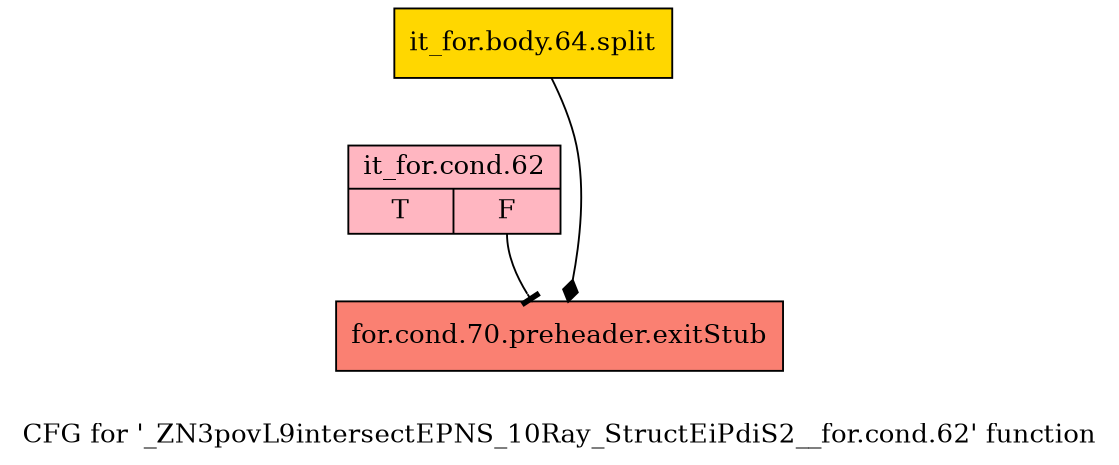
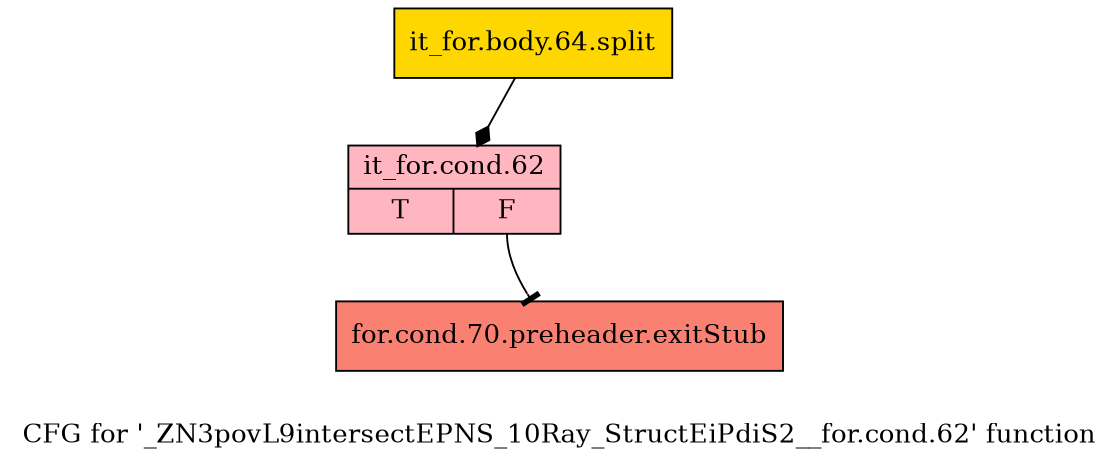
(580, 176) -> (502, 102)
